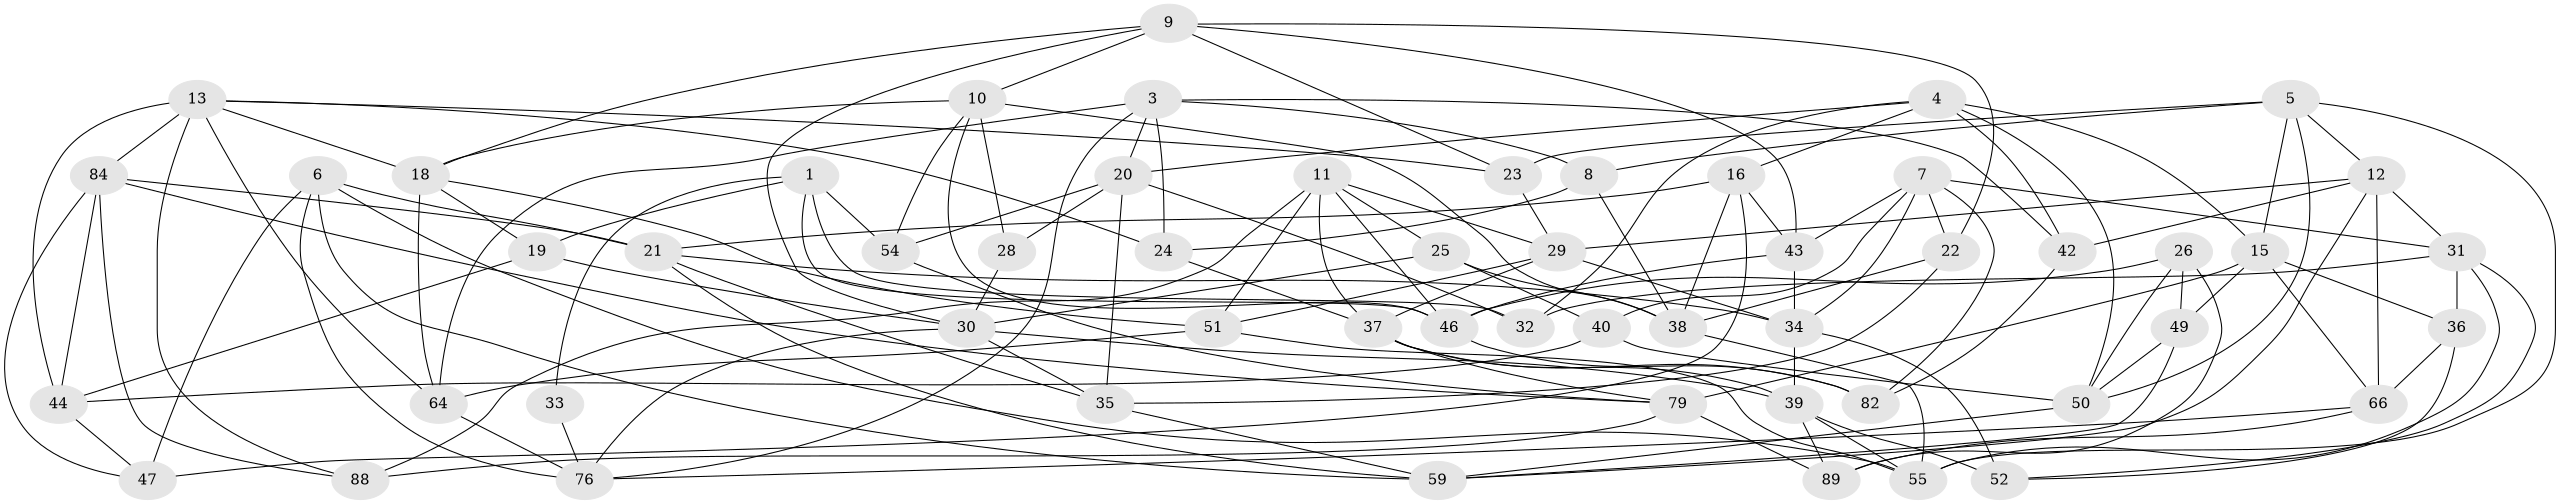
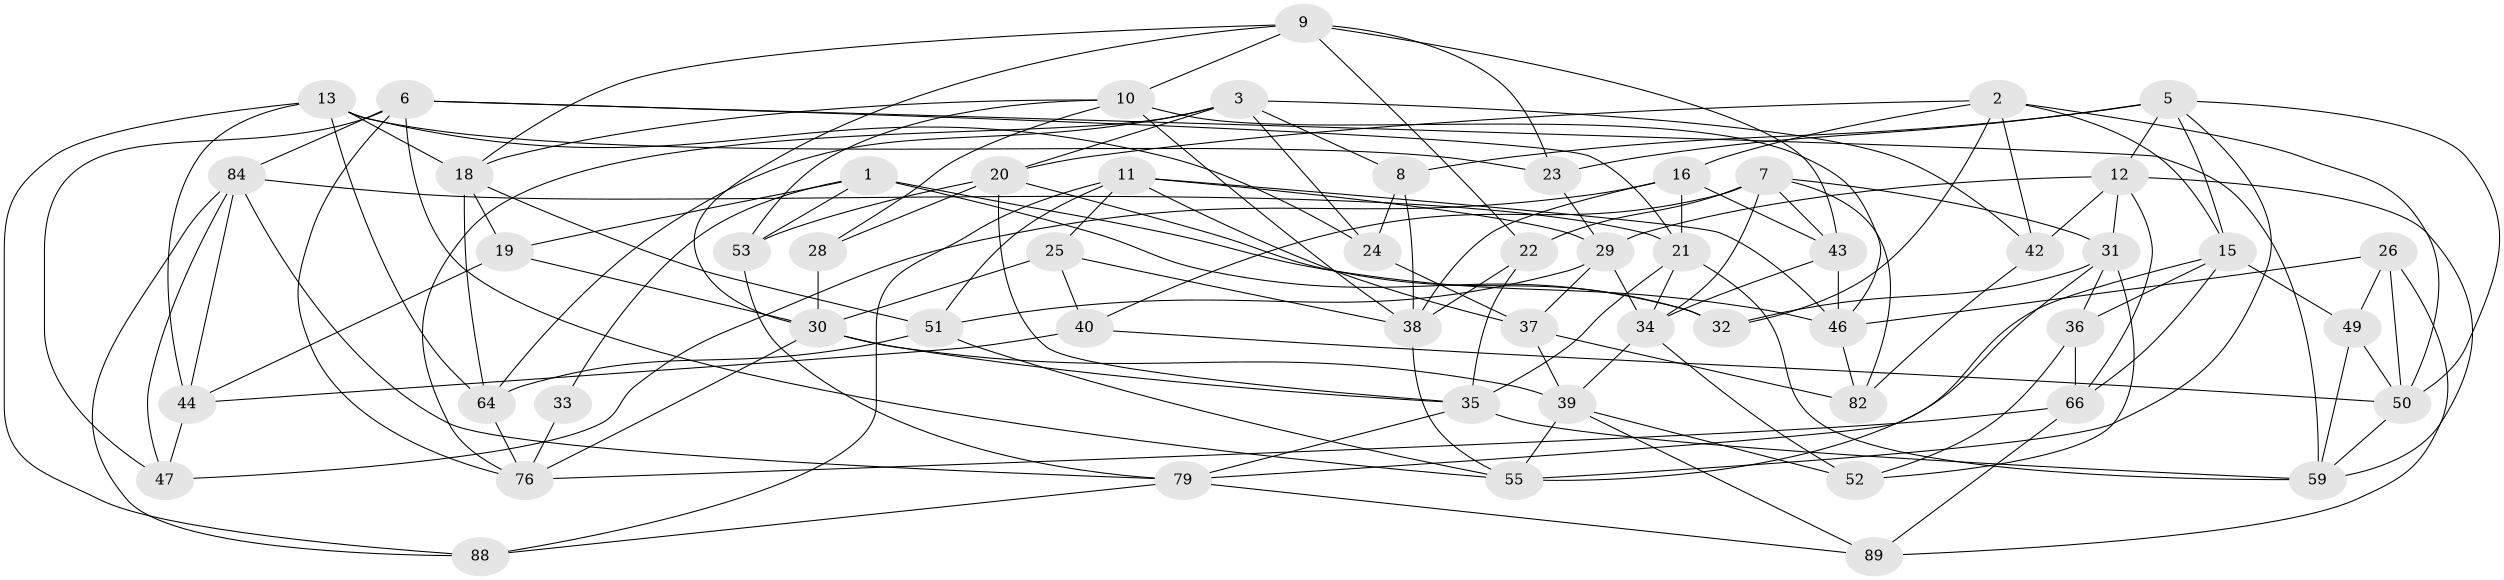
(1937, 99) -> (1998, 99)
(148, 138) -> (322, 138)
(891, 252) -> (742, 252)
(1521, 377) -> (1345, 438)
